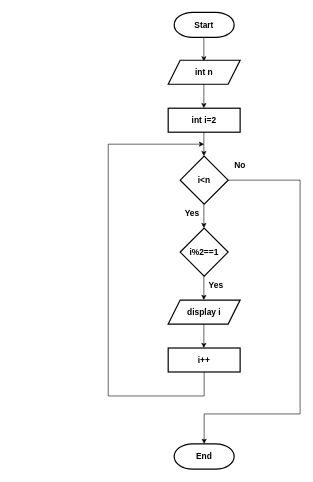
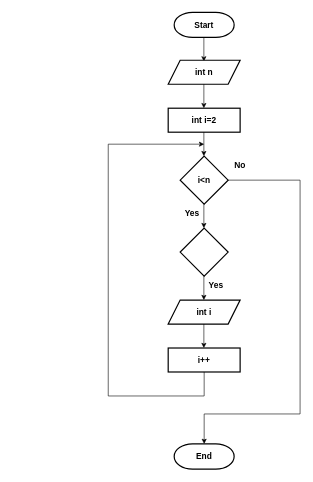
(204, 252) -> none
(204, 312) -> (204, 312)
